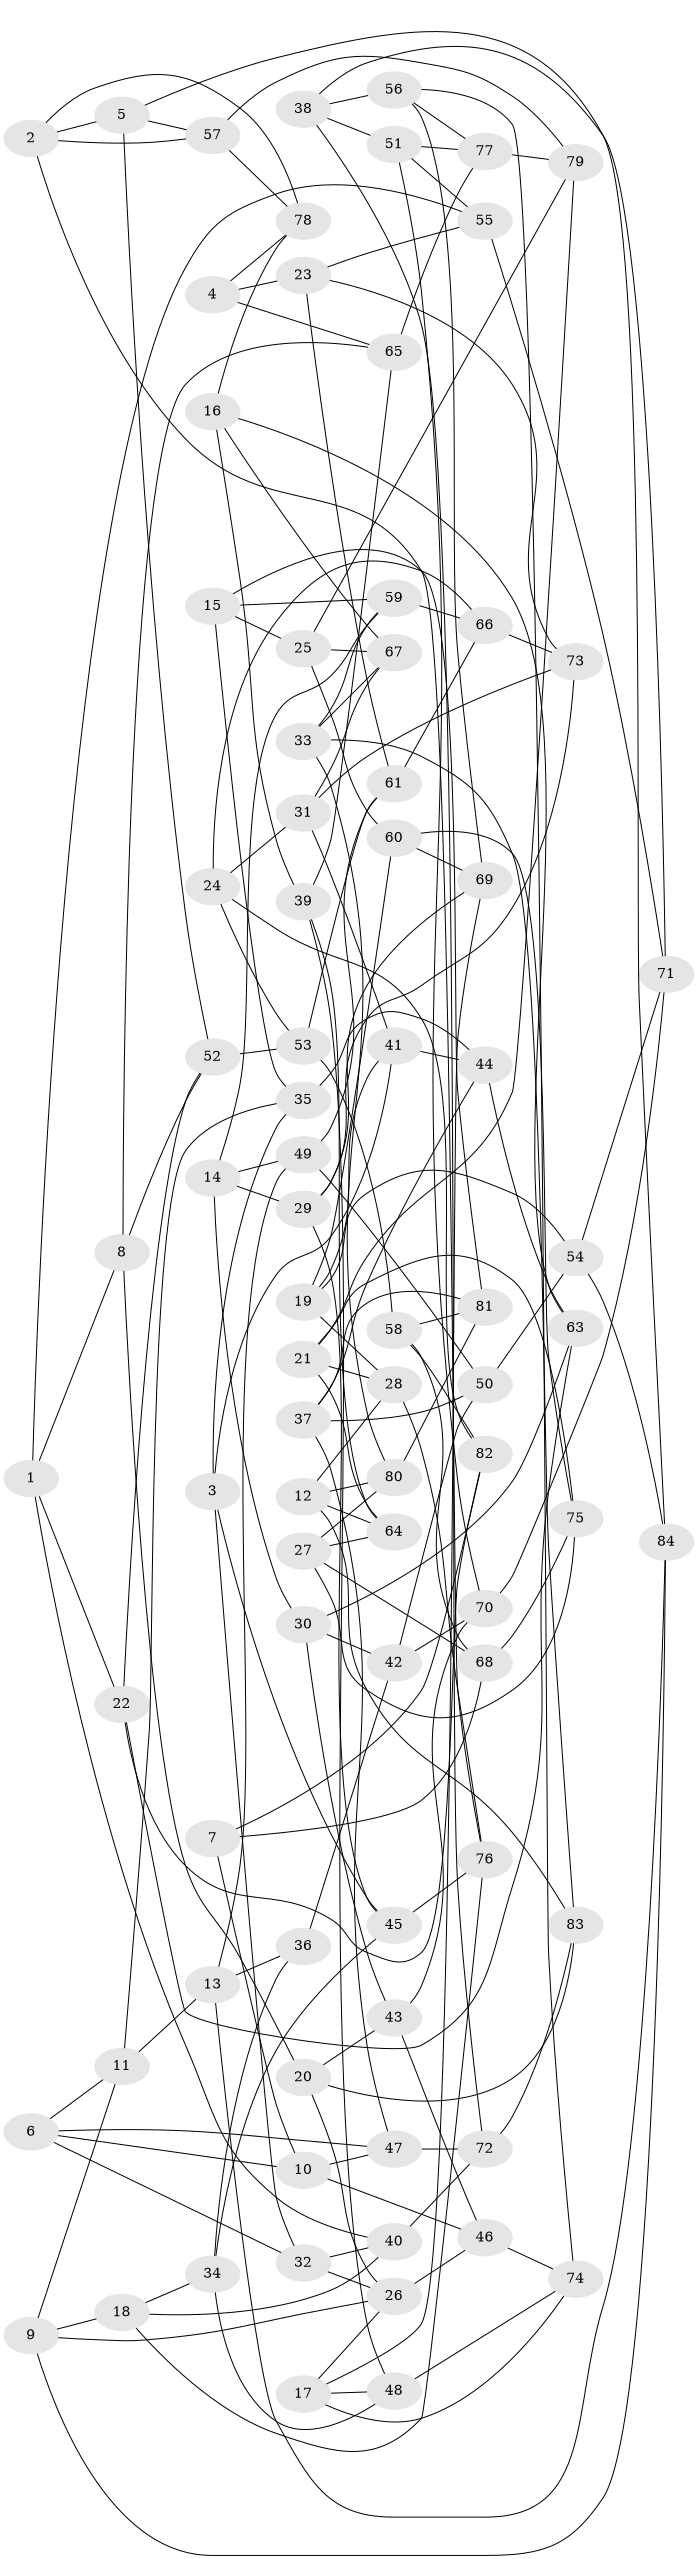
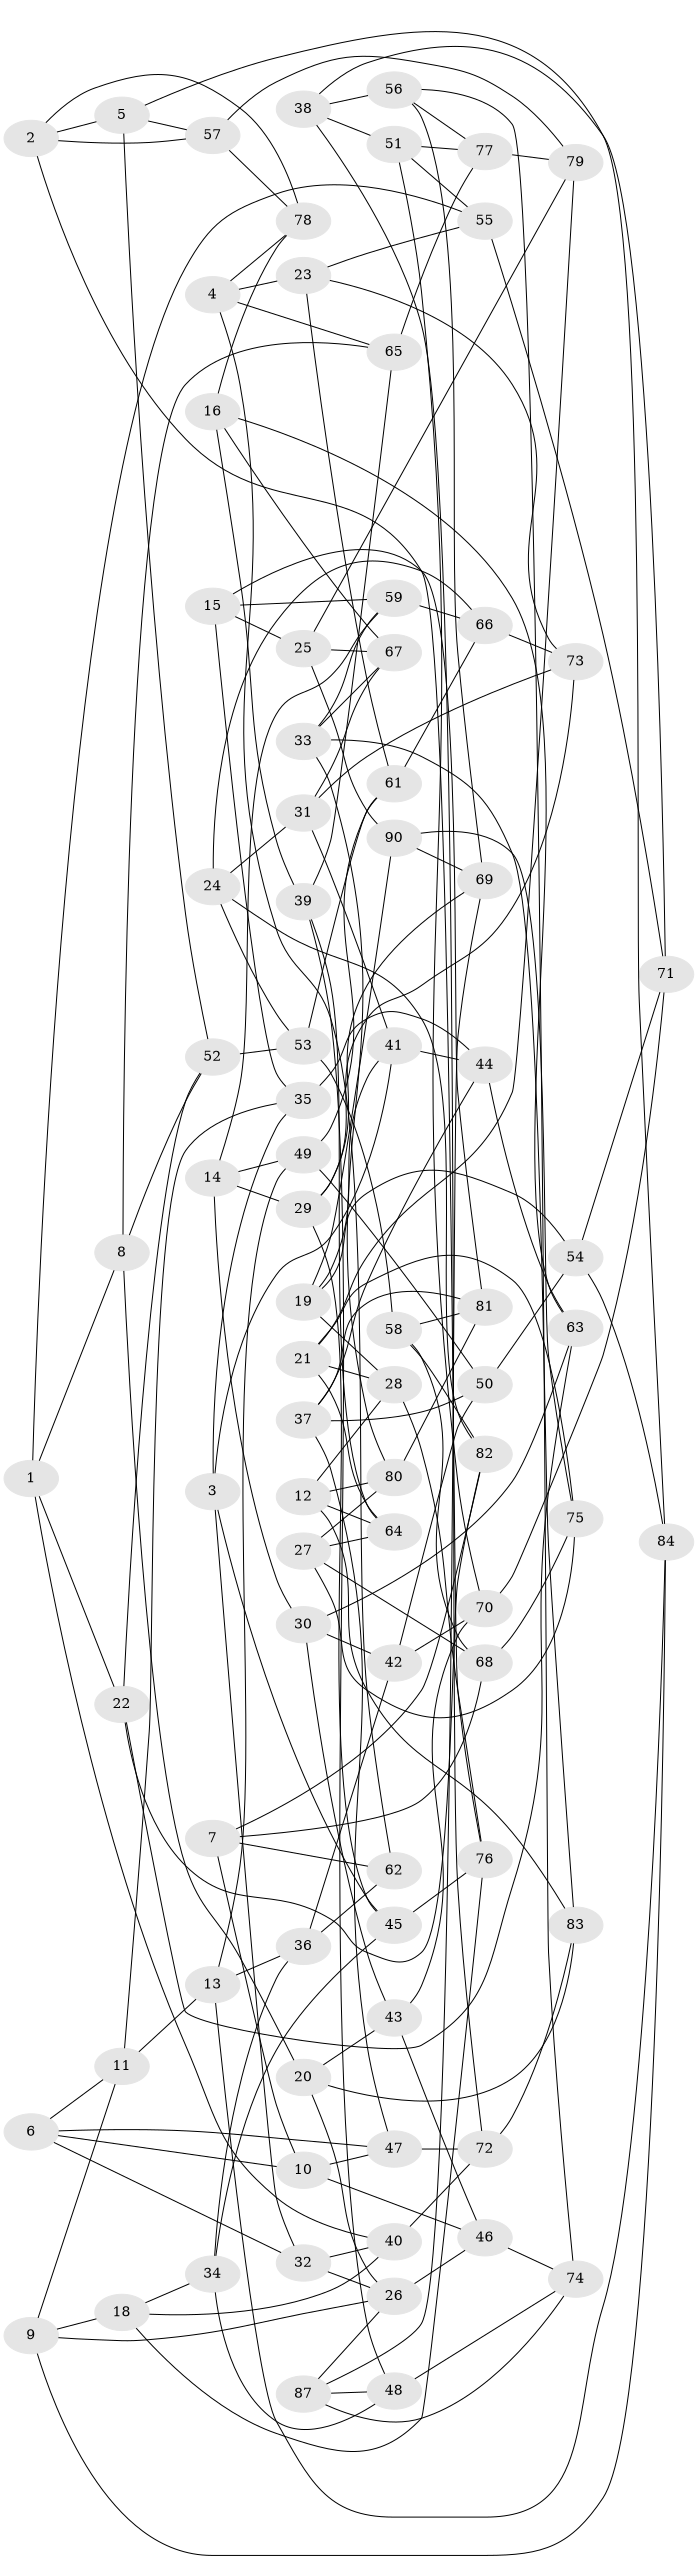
(394, 838) -> (394, 838)
none -> (394, 1871)
(304, 2394) -> (304, 2394)
